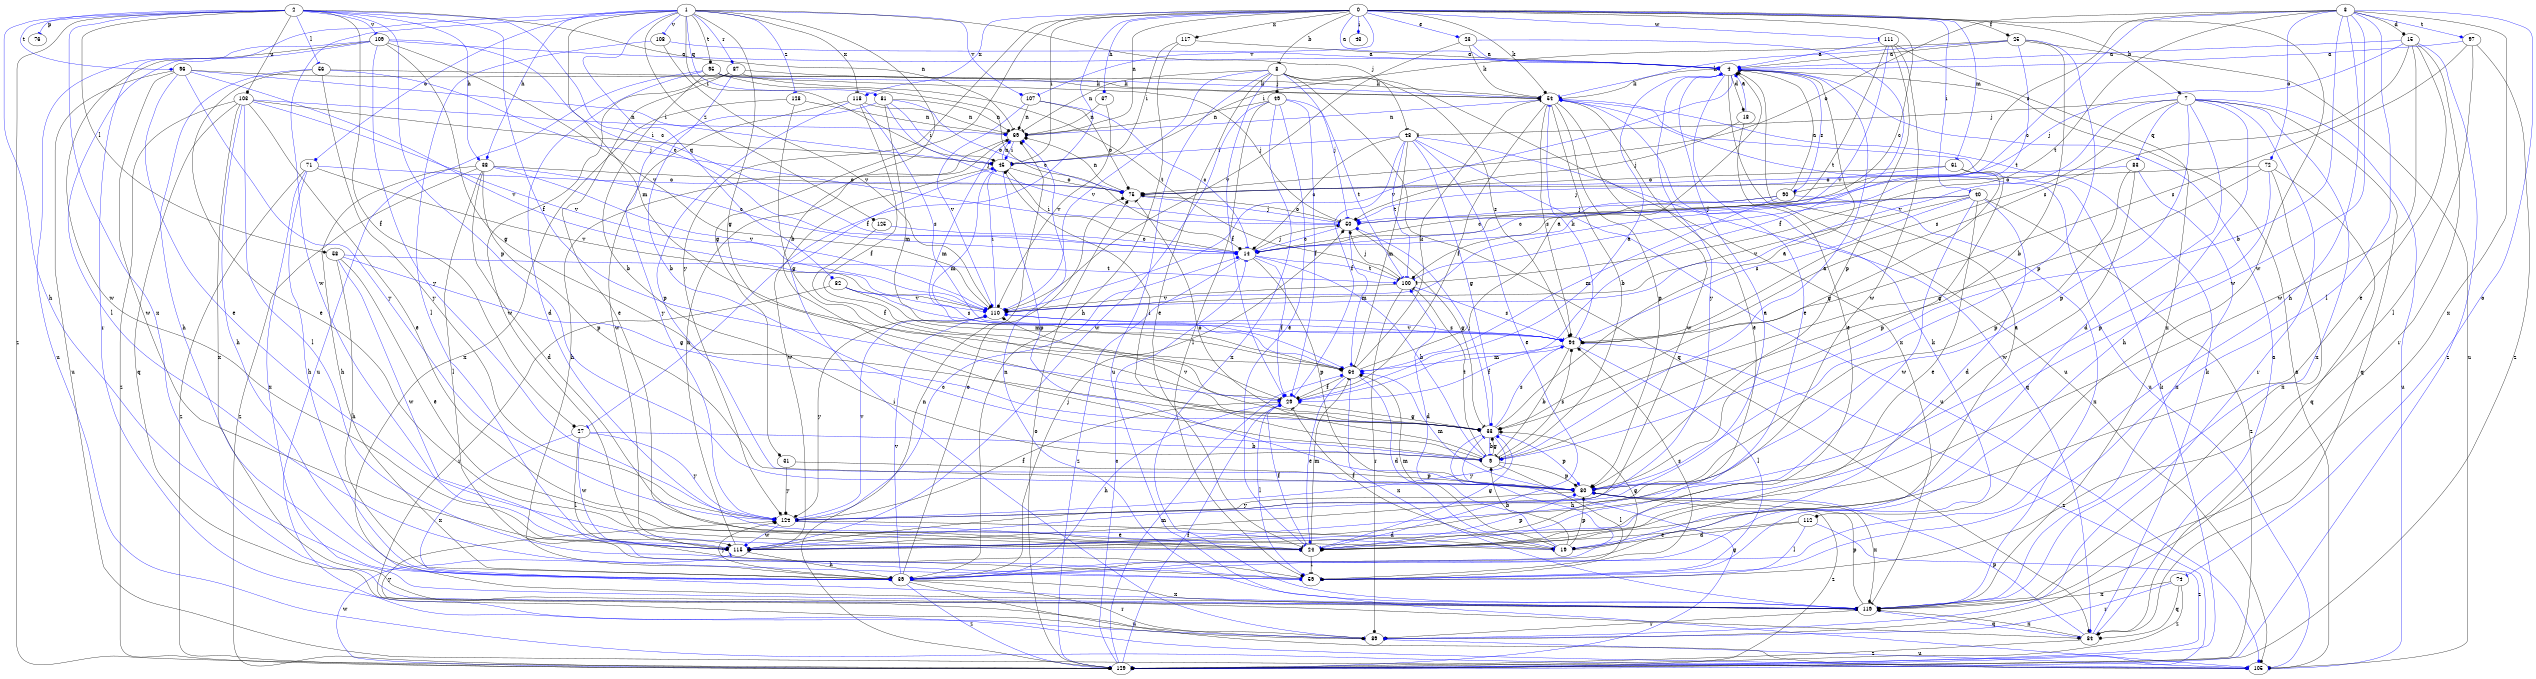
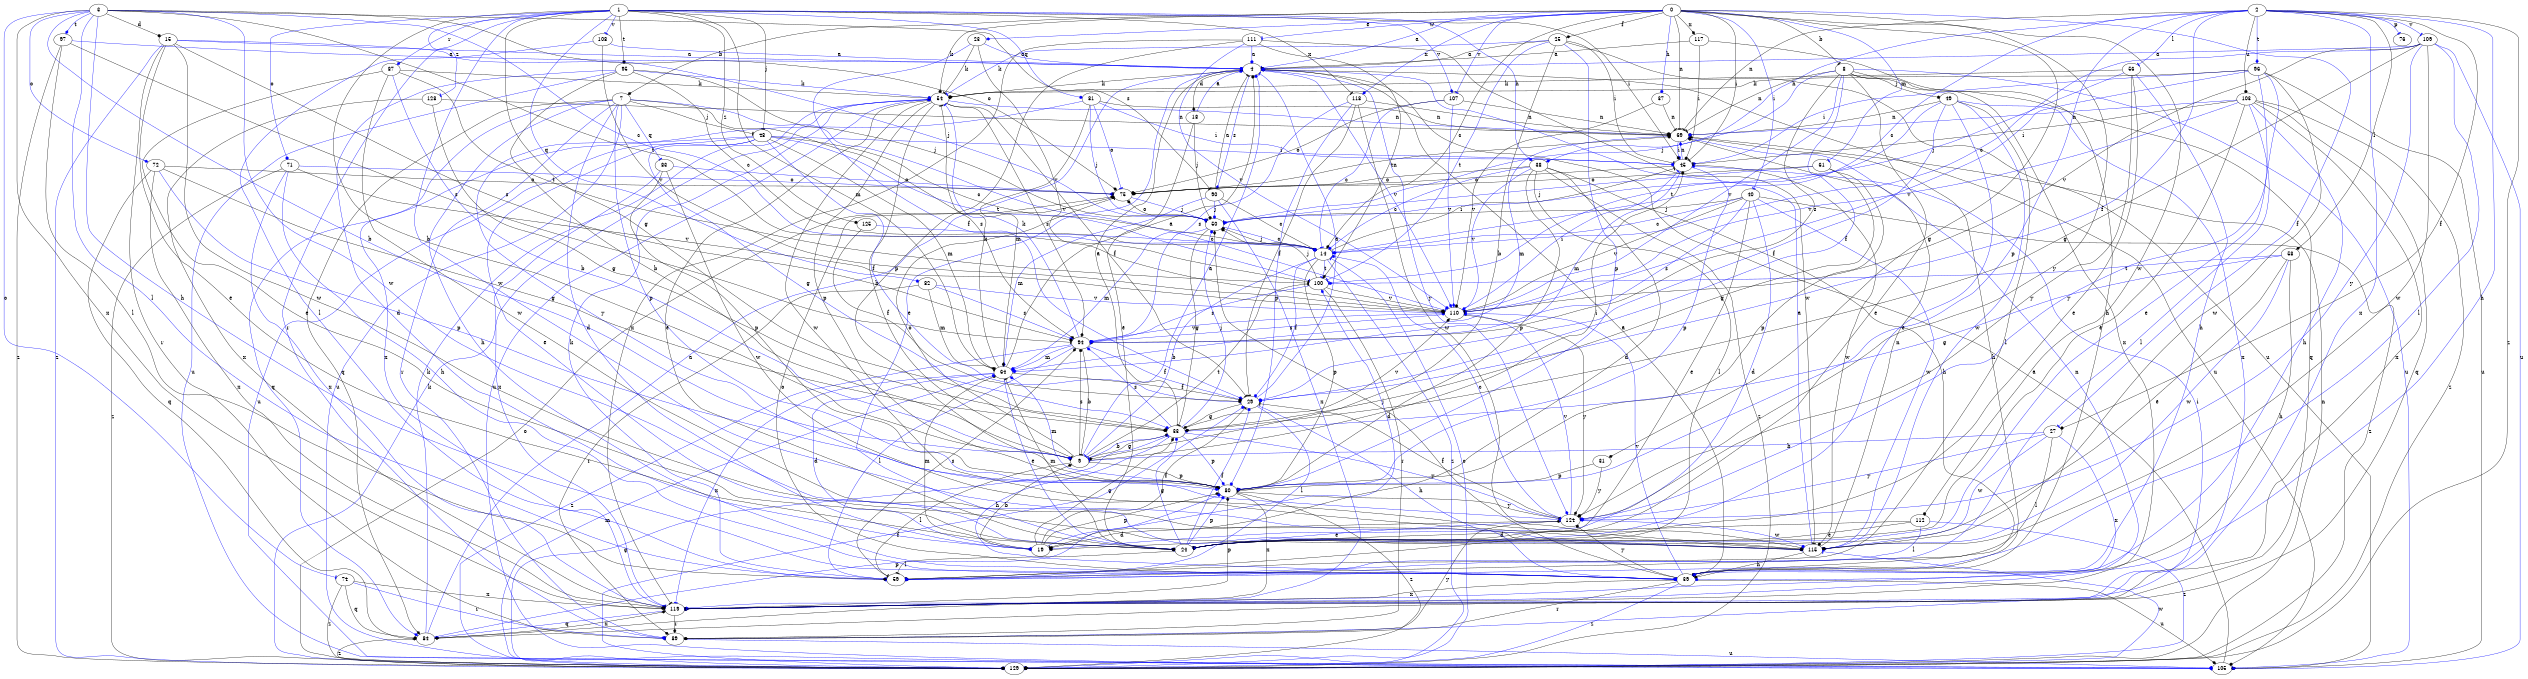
(1358, 40) -> none
